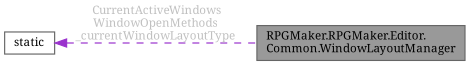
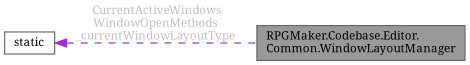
(361, 43) -> (361, 43)
